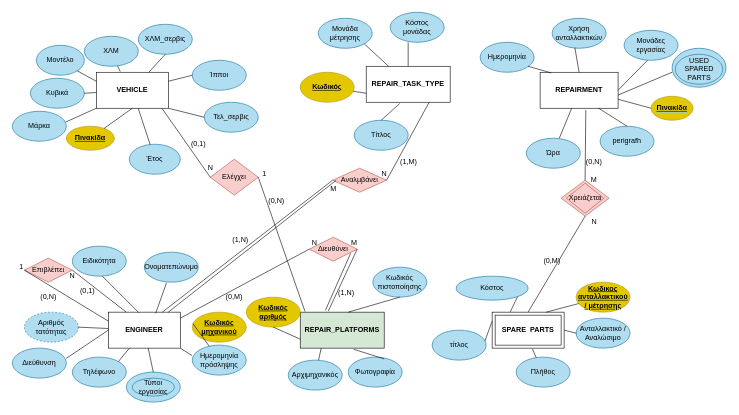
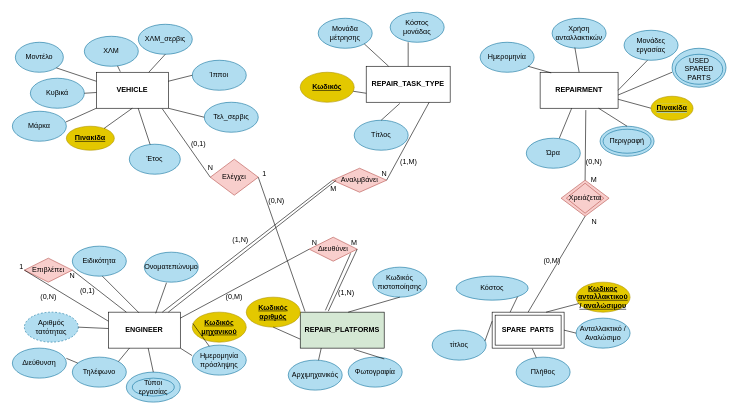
(60, 60) -> (39, 57)
none -> (627, 141)
(603, 297) -> (603, 297)
(87, 344) -> (72, 361)
